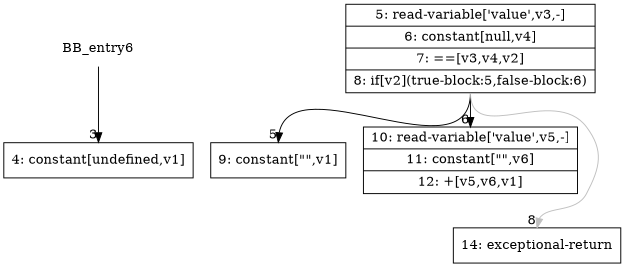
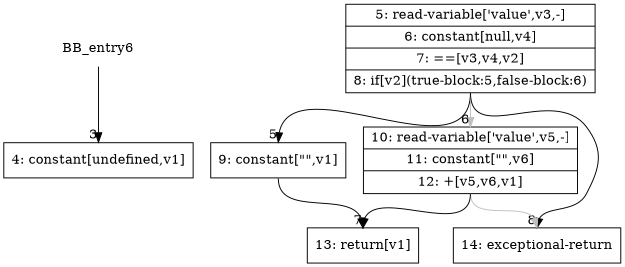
(470, 105) -> (470, 105)
(583, 124) -> (583, 124)
none -> (499, 211)
none -> (363, 245)
